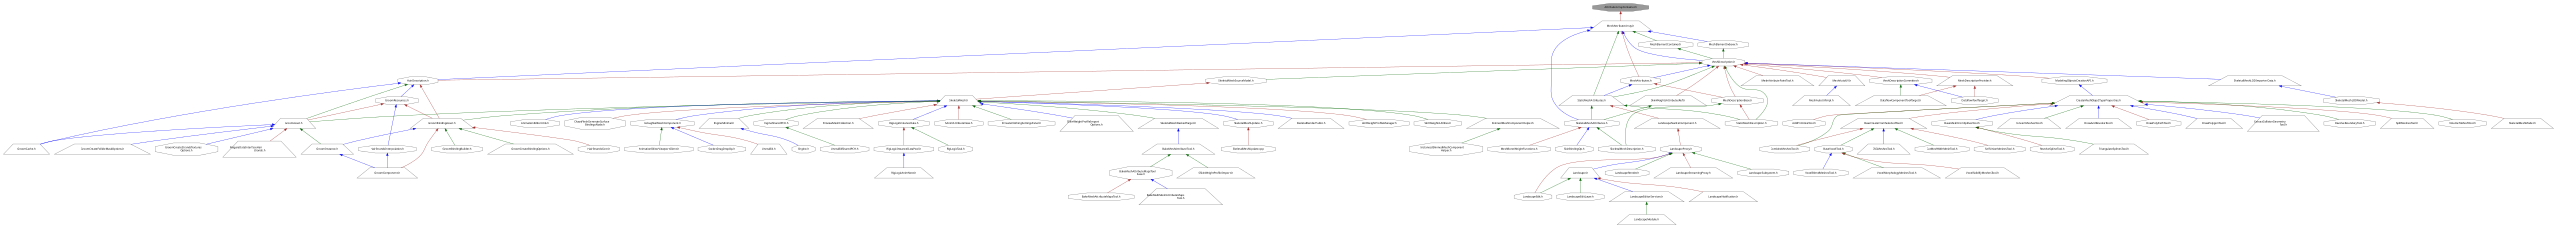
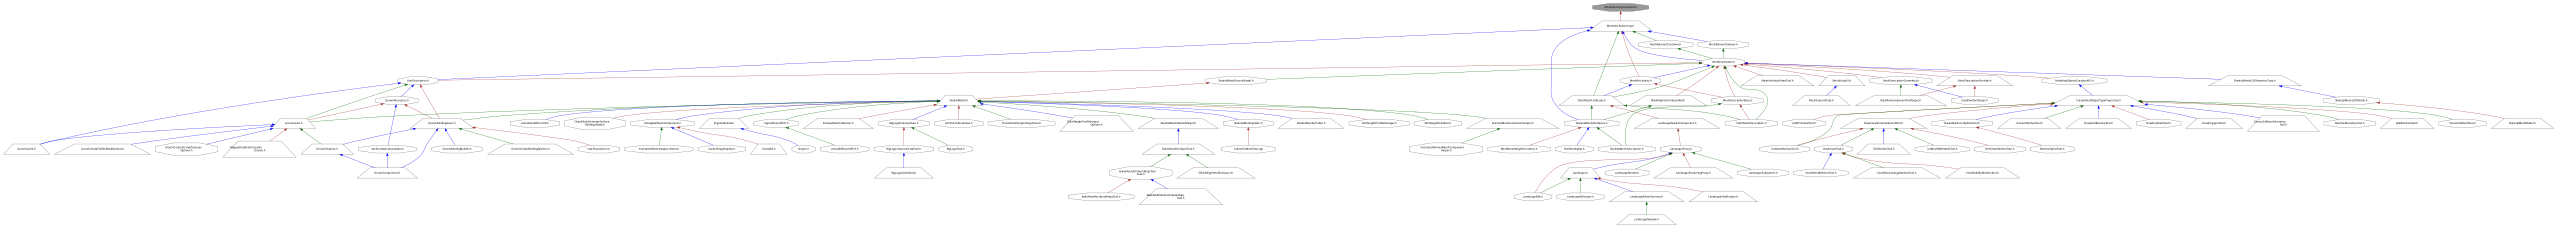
(451, 138) -> (451, 138)
(1248, 149) -> (1248, 149)
(2114, 149) -> none
(422, 153) -> (422, 153)
